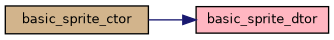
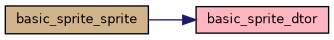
(77, 20) -> (77, 20)
